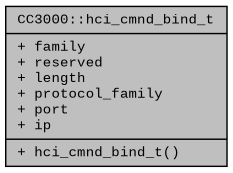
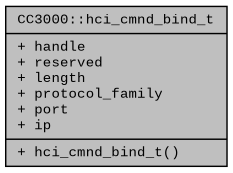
(52, 46) -> (52, 46)
